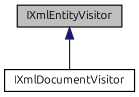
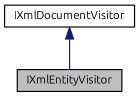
(70, 54) -> (70, 54)
